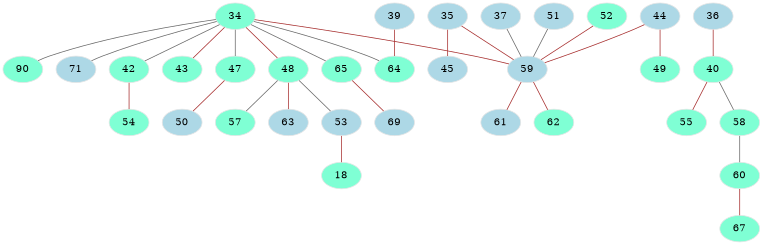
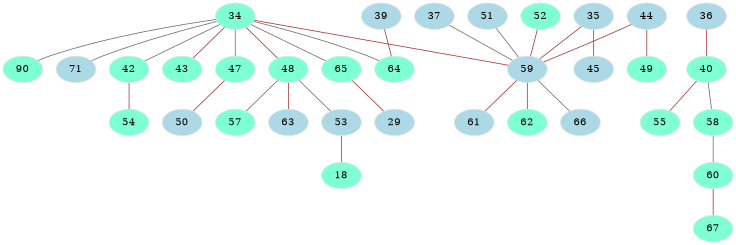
(395, 122) -> (395, 122)
none -> (580, 122)
